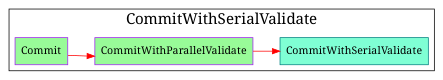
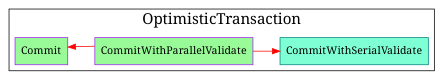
(222, 20) -> (222, 20)
(77, 56) -> (85, 46)
